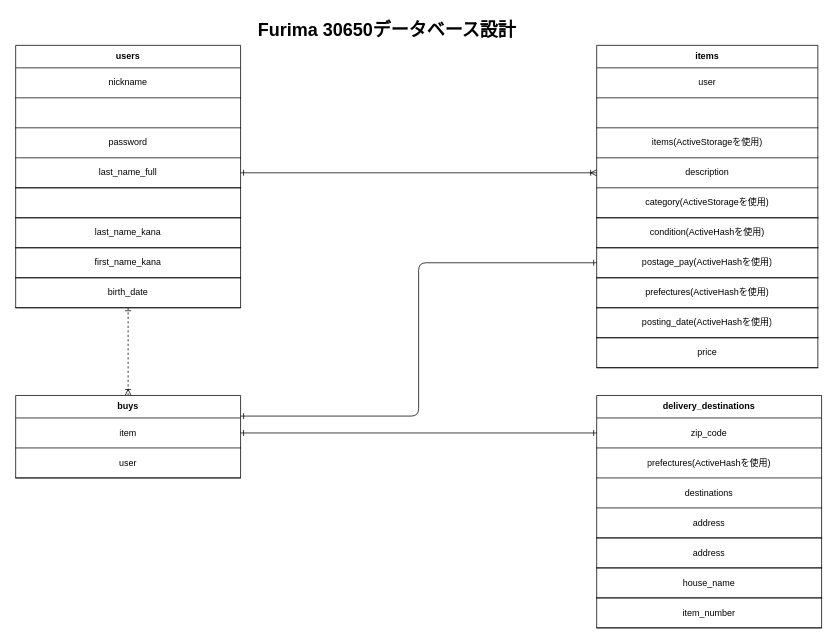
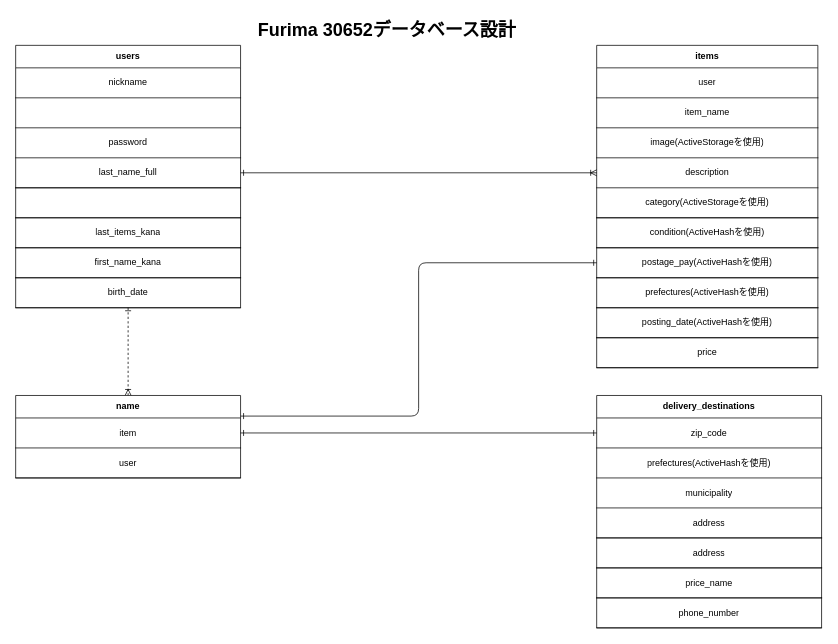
(387, 30) -> (387, 30)
none -> (707, 113)
(707, 143) -> (707, 143)
(128, 233) -> (128, 233)
(128, 407) -> (128, 407)
(709, 493) -> (709, 493)
(709, 583) -> (709, 583)
(709, 613) -> (709, 613)
